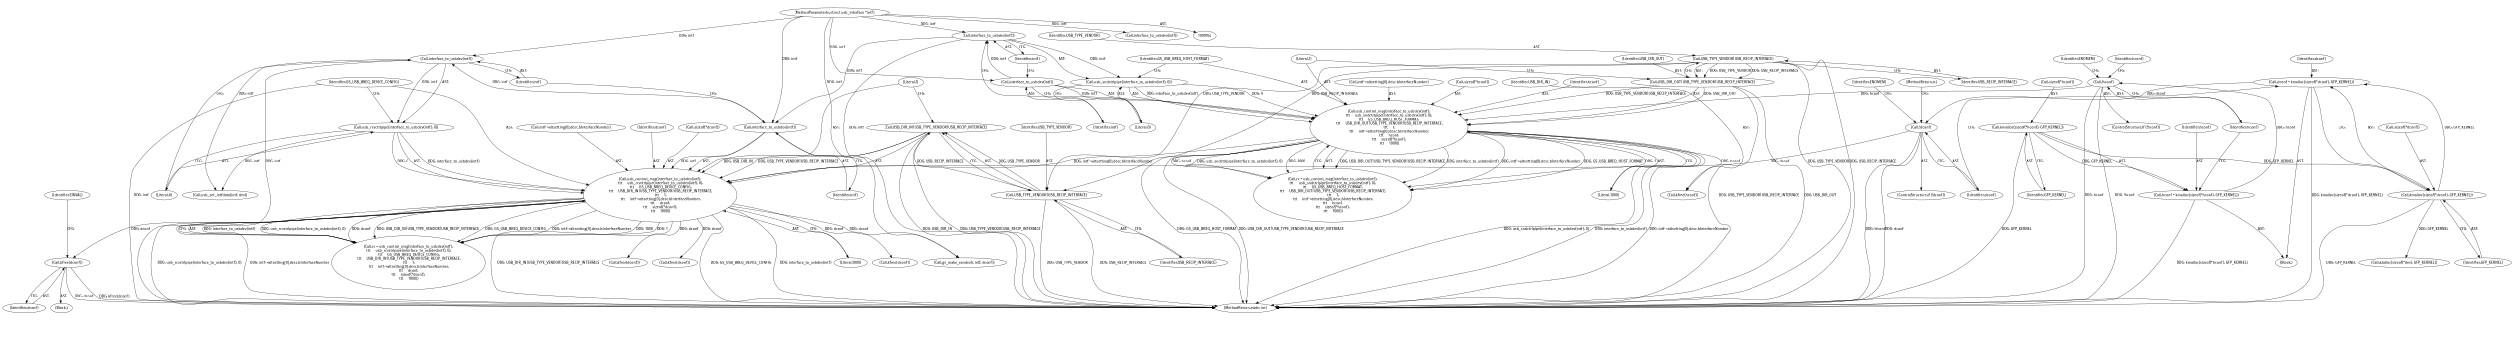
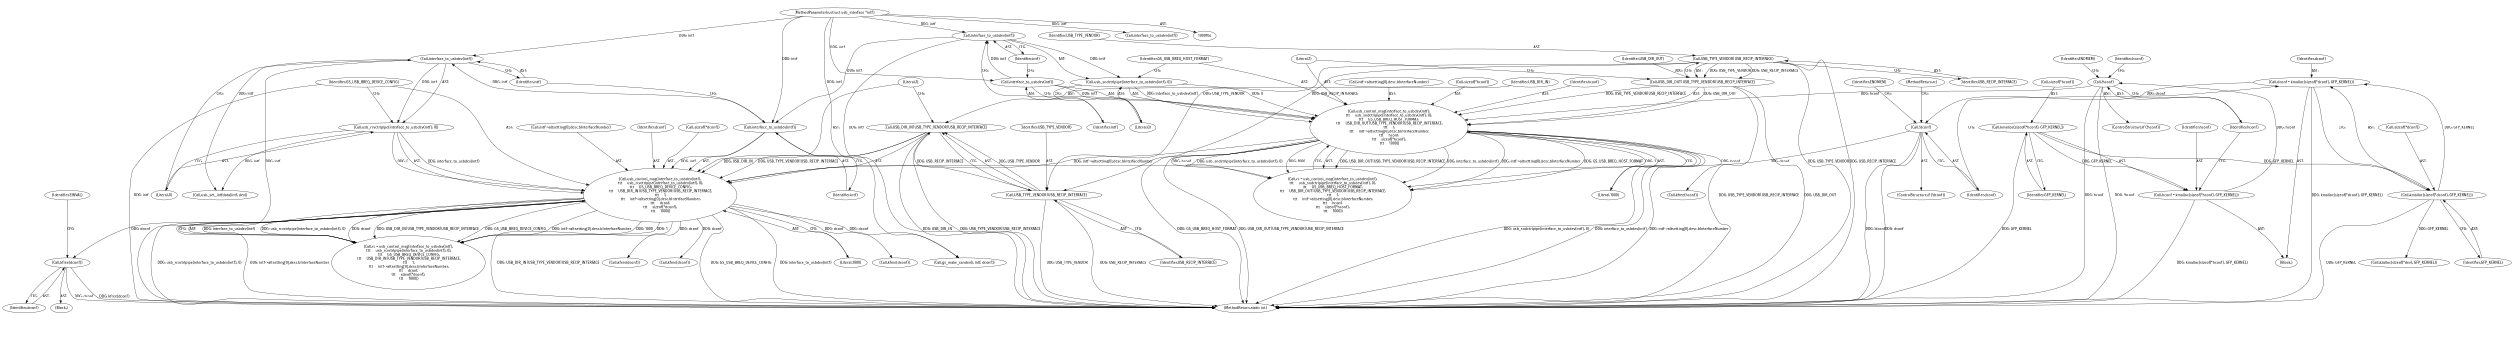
(1679, 71) -> (1679, 71)
(1696, 97) -> (1255, 87)
